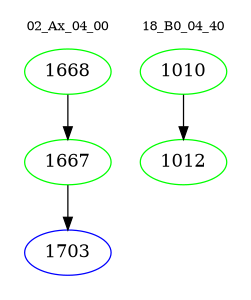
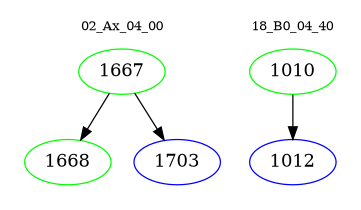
(68, 111) -> (98, 111)
(184, 162) -> (293, 162)
